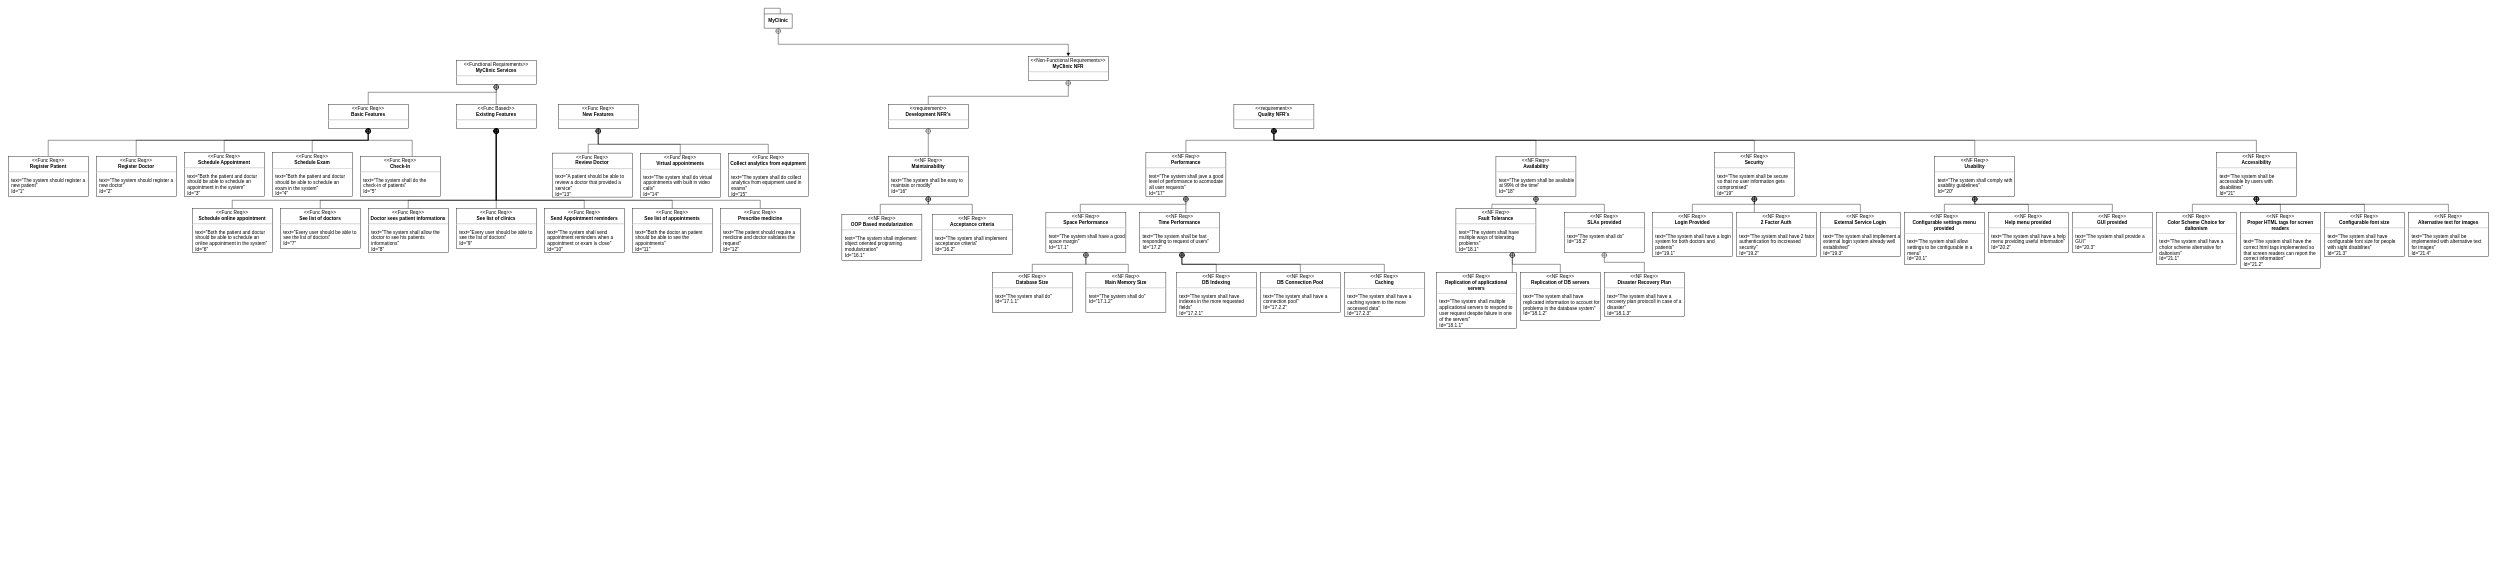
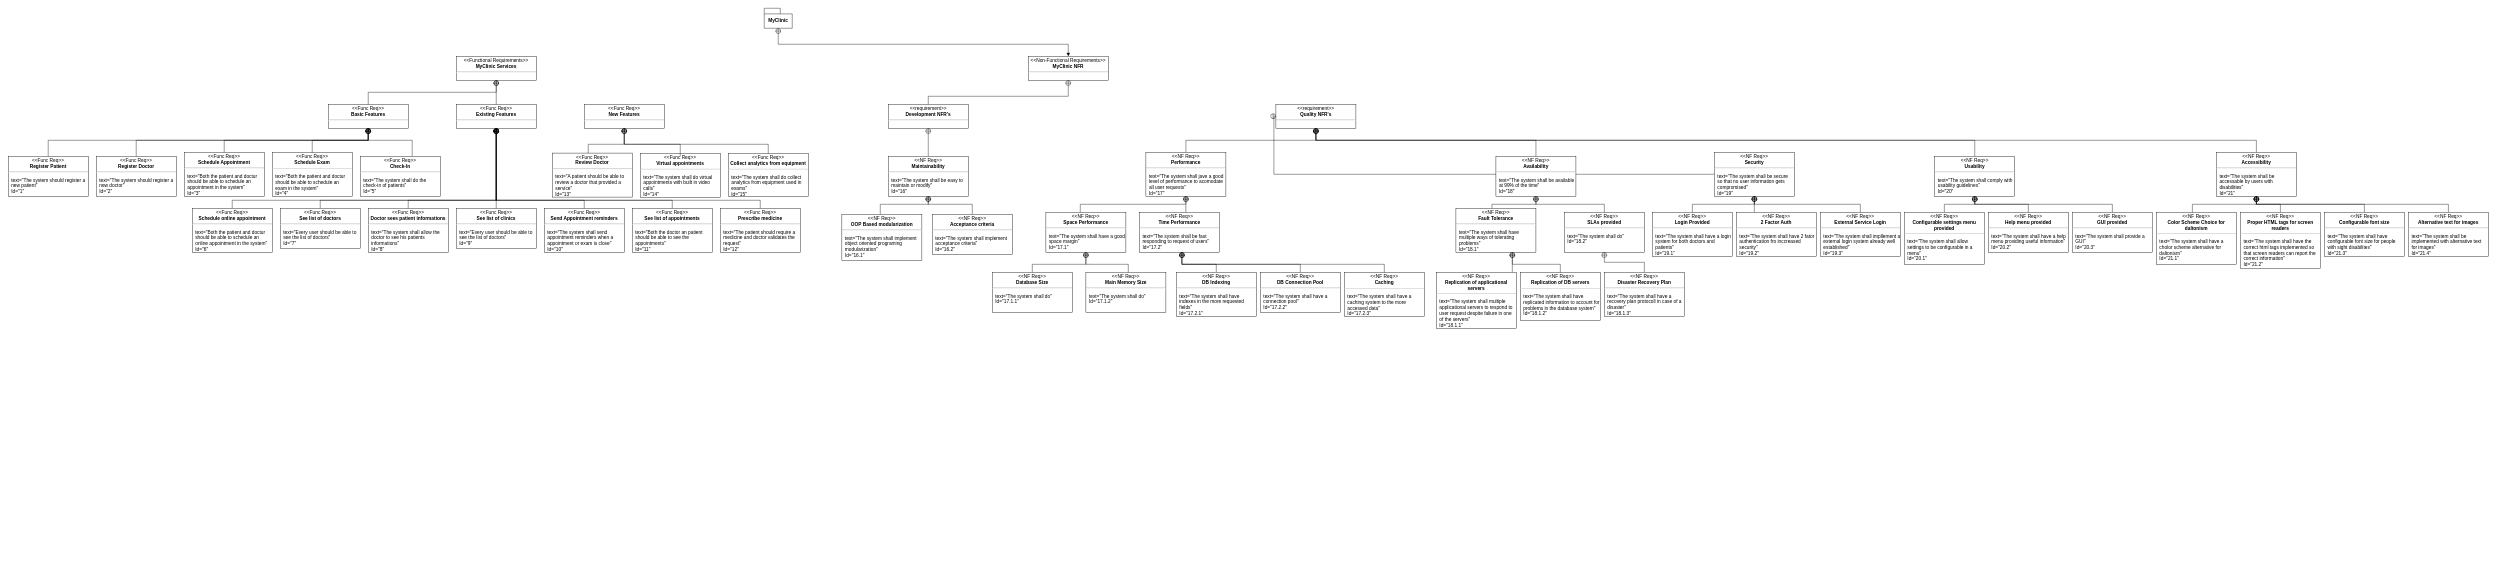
(496, 72) -> (496, 68)
(496, 104) -> (496, 104)
(598, 116) -> (624, 116)
(1274, 116) -> (1316, 116)
